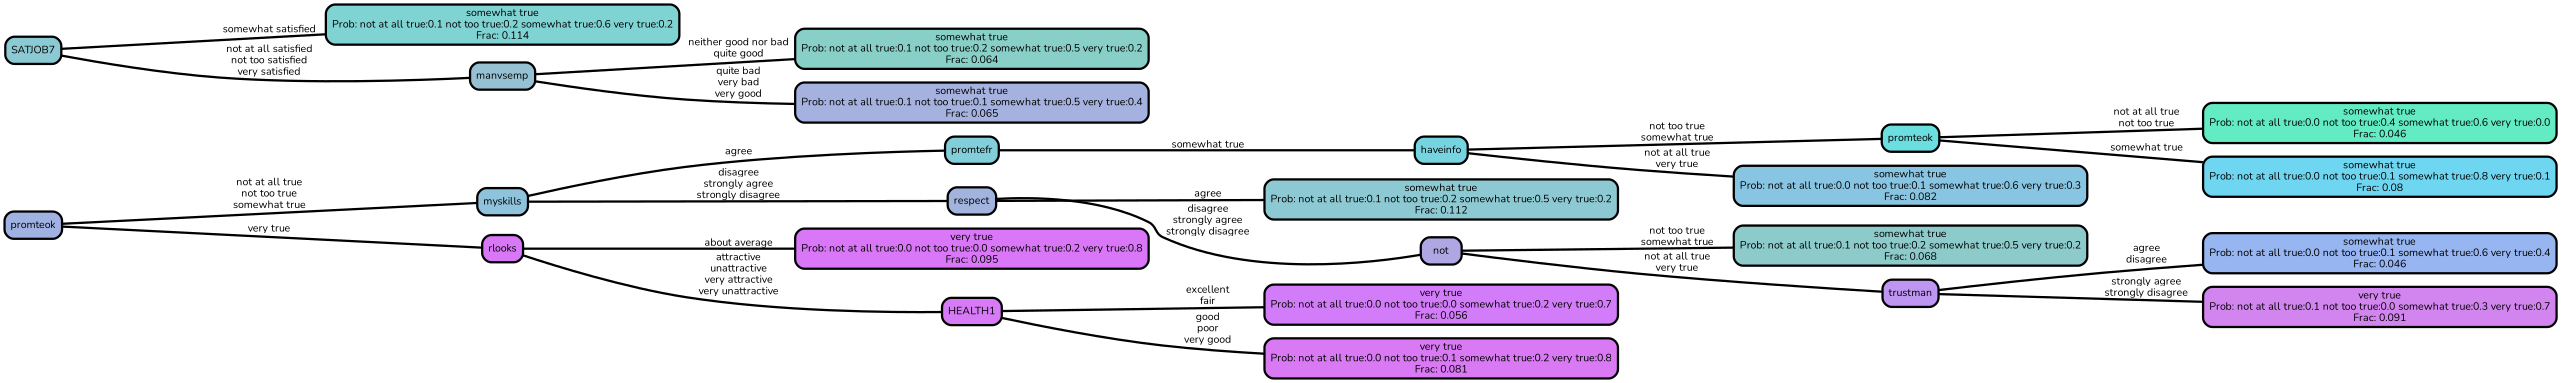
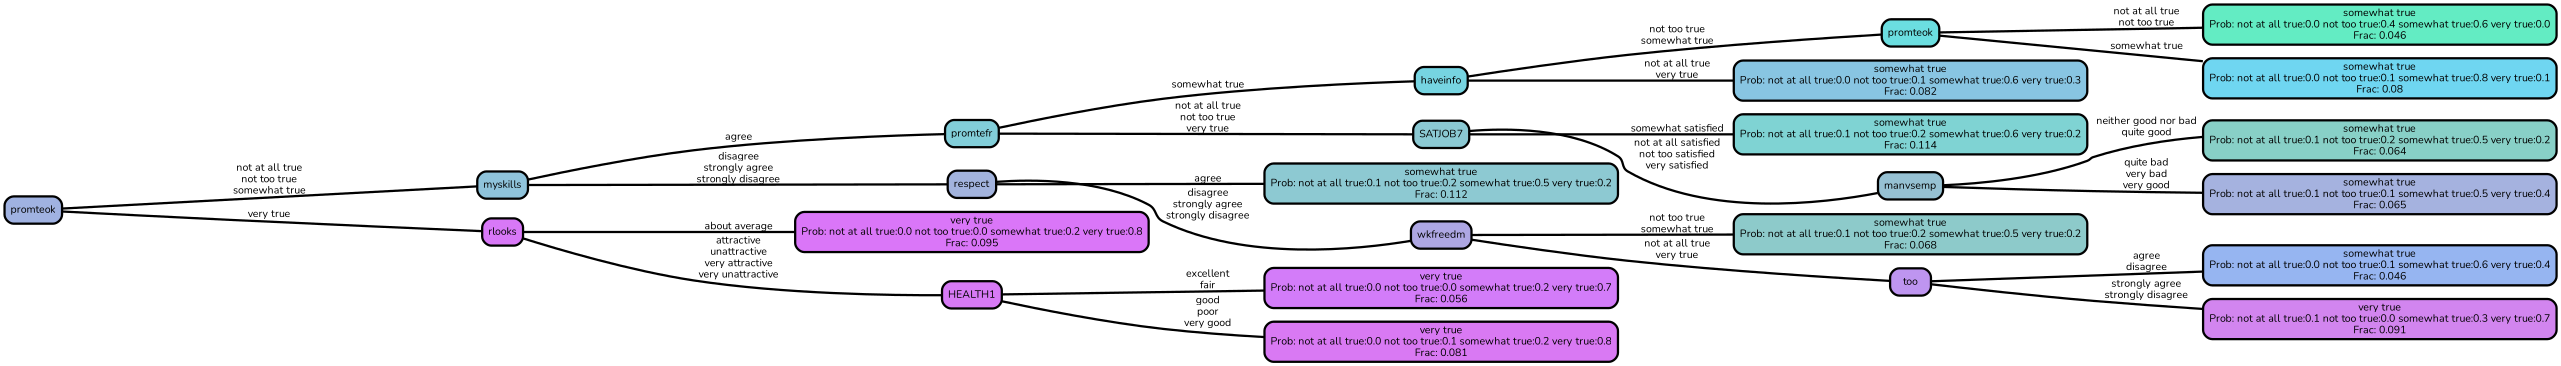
none -> (1206, 134)
(1441, 251) -> (1441, 235)
(1911, 293) -> (1911, 282)
